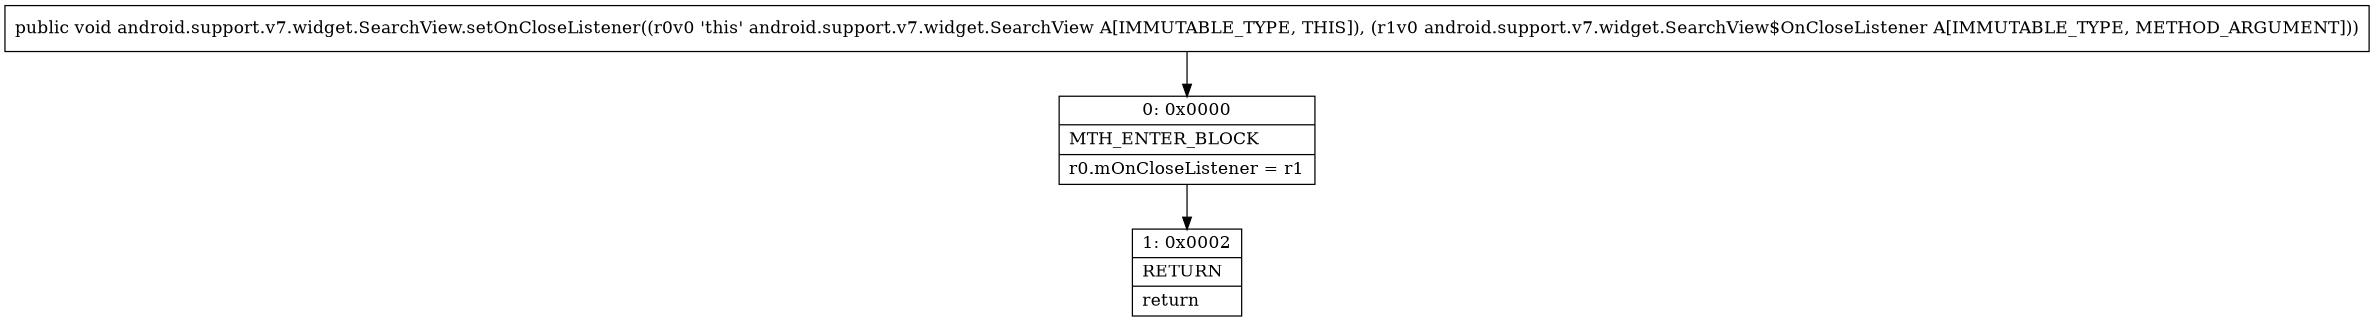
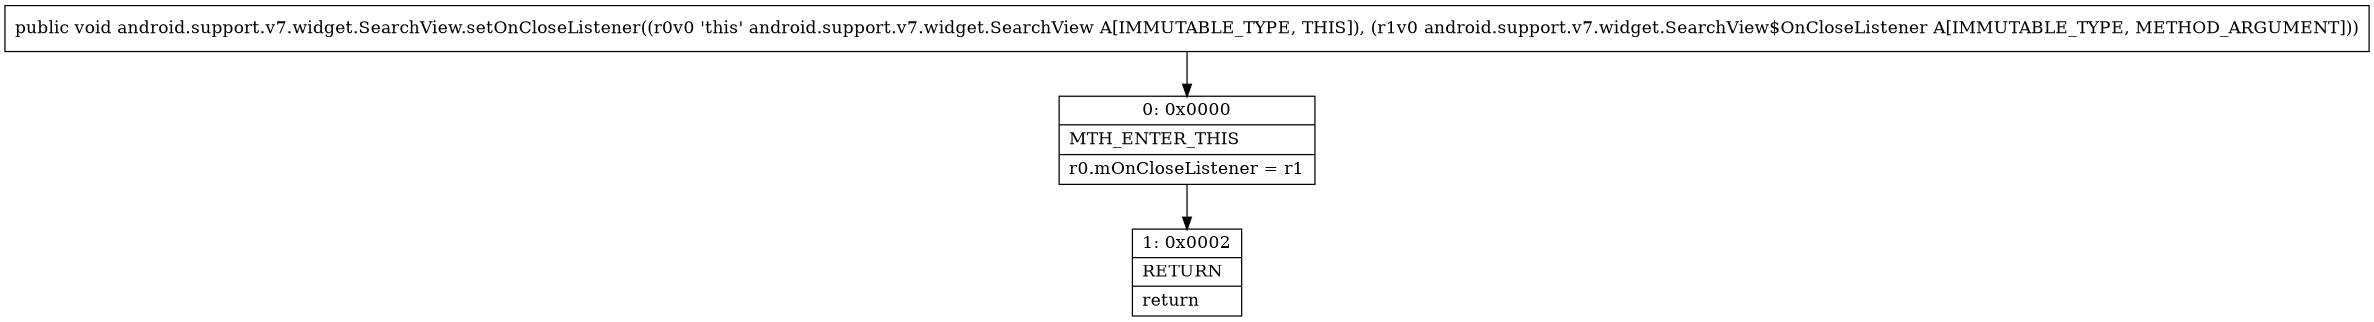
(1165, 139) -> (1155, 139)
